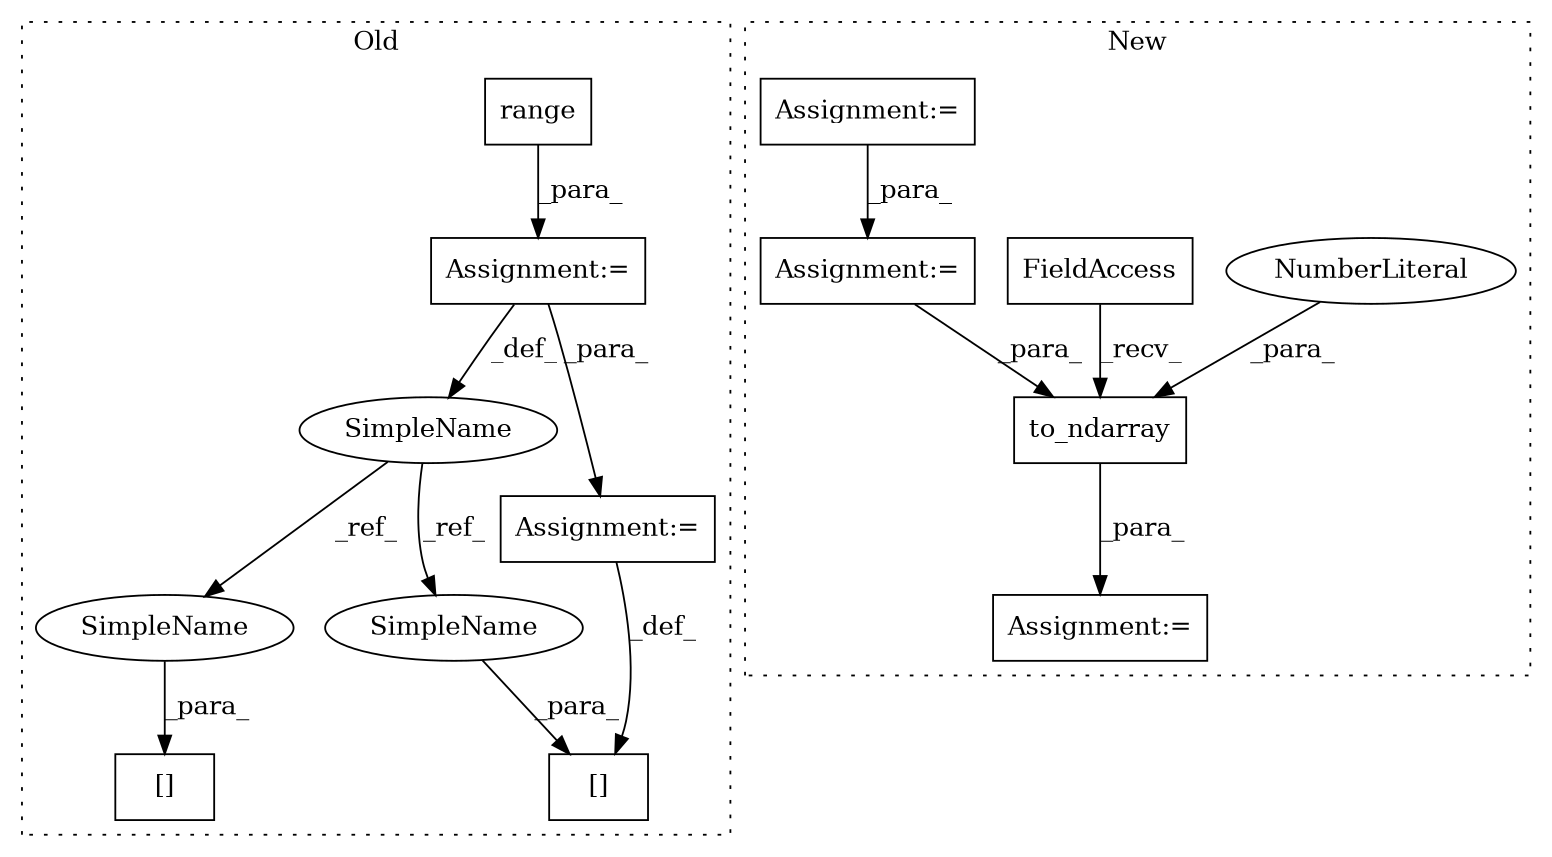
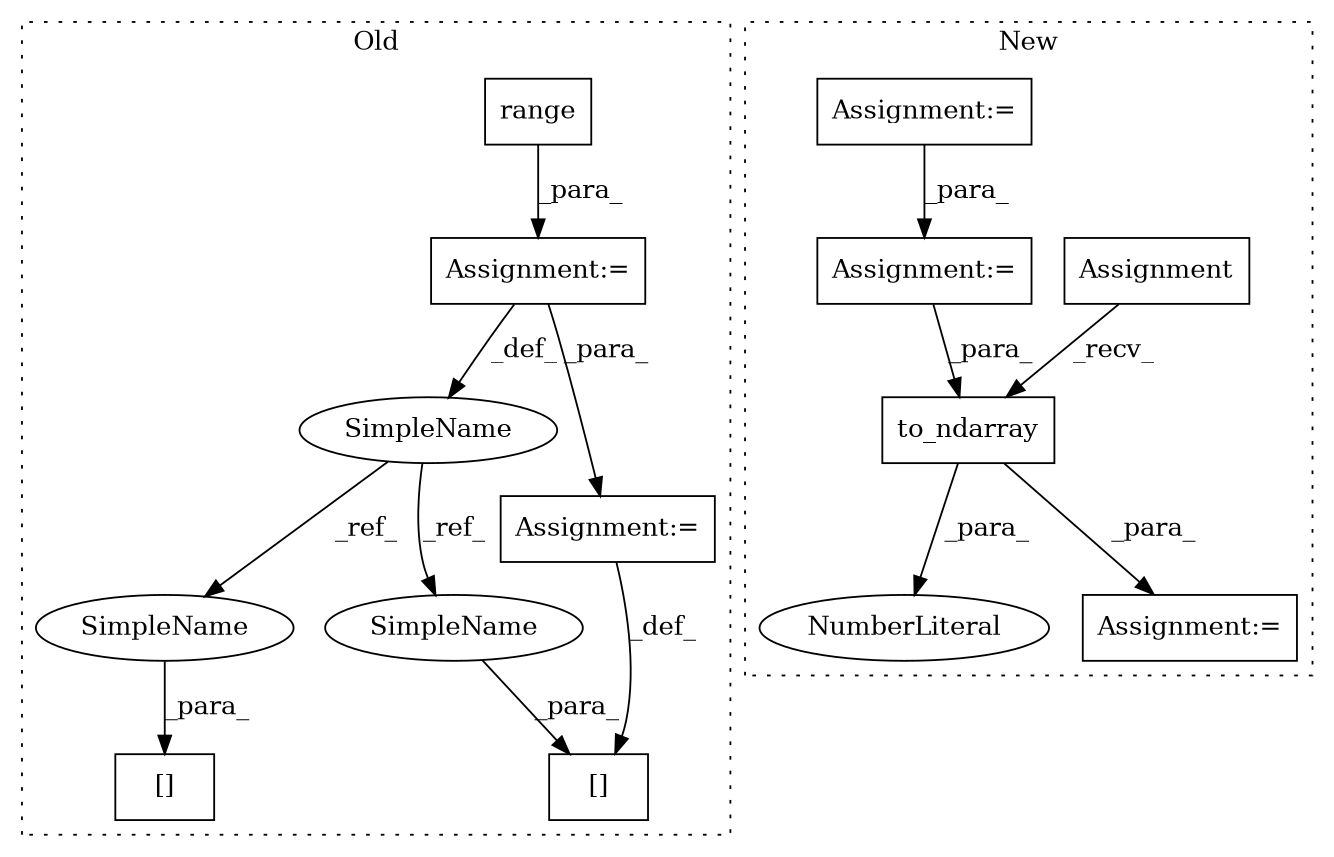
(1100, 271) -> (1157, 271)
(1245, 345) -> (939, 520)
